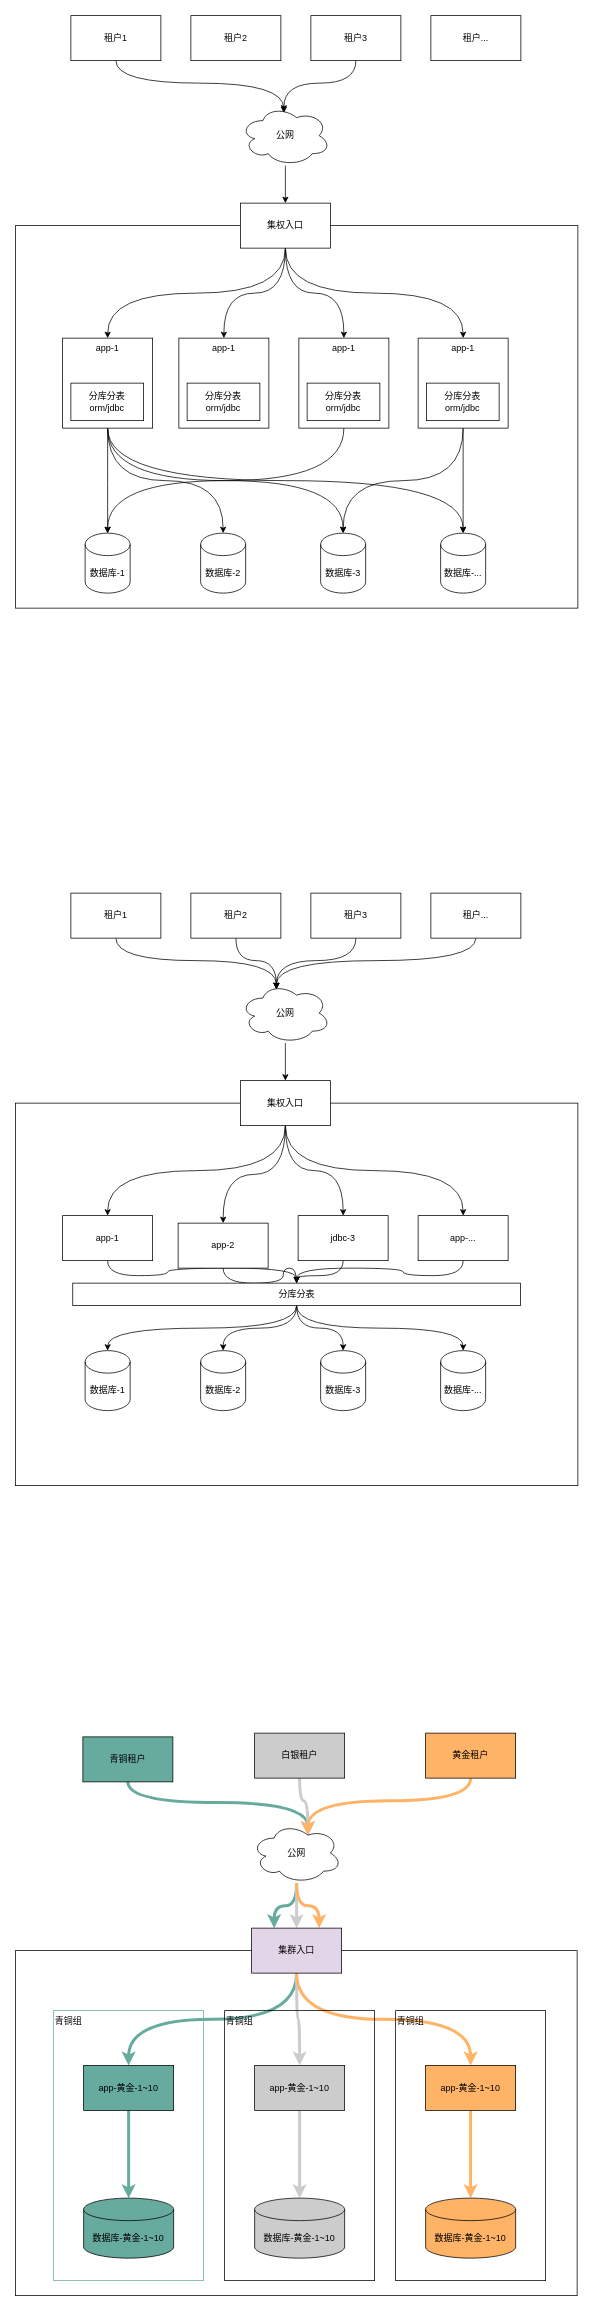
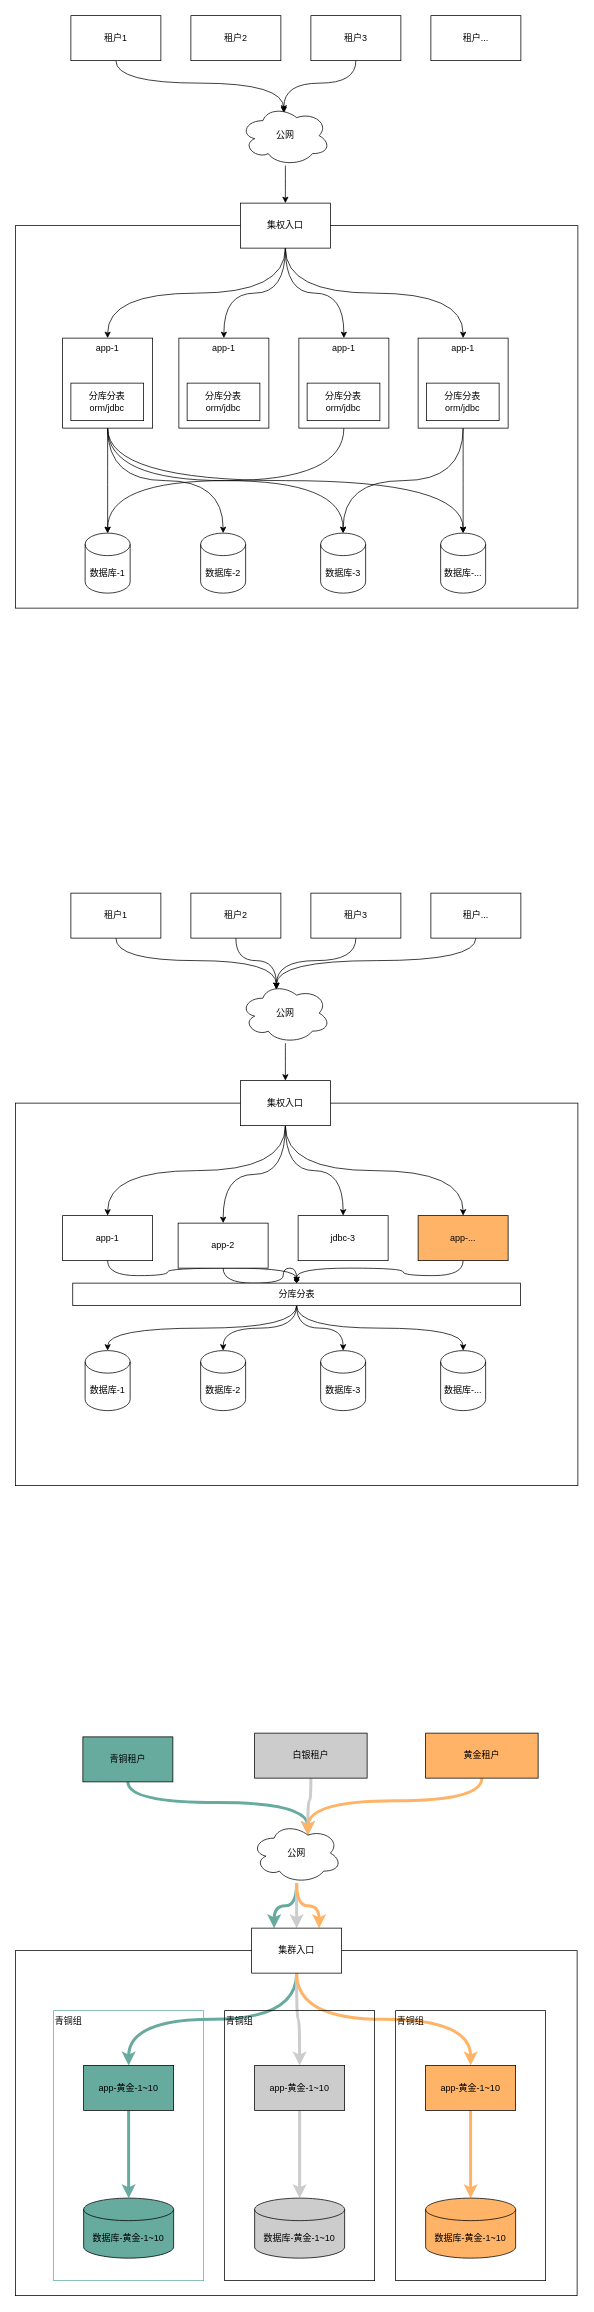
(463, 1238) -> (463, 1238)
(301, 1273) -> (301, 1273)
(296, 1274) -> (294, 1270)
(323, 1275) -> none
(300, 1755) -> (311, 1755)
(471, 1755) -> (482, 1755)
(297, 1950) -> (297, 1950)
